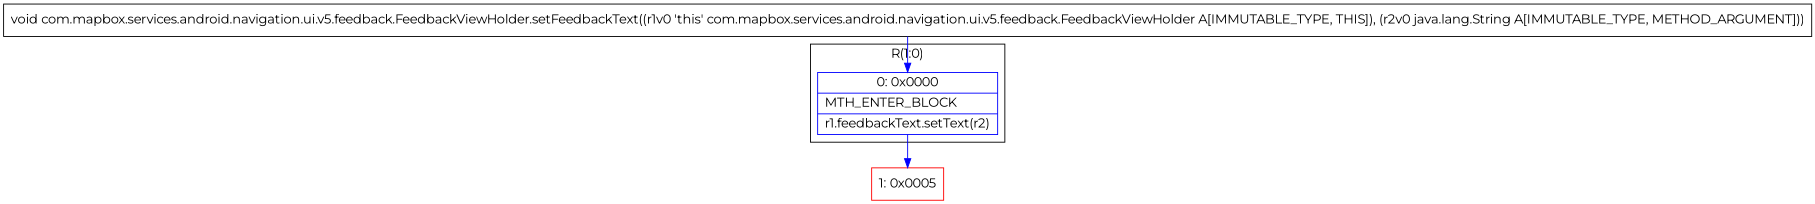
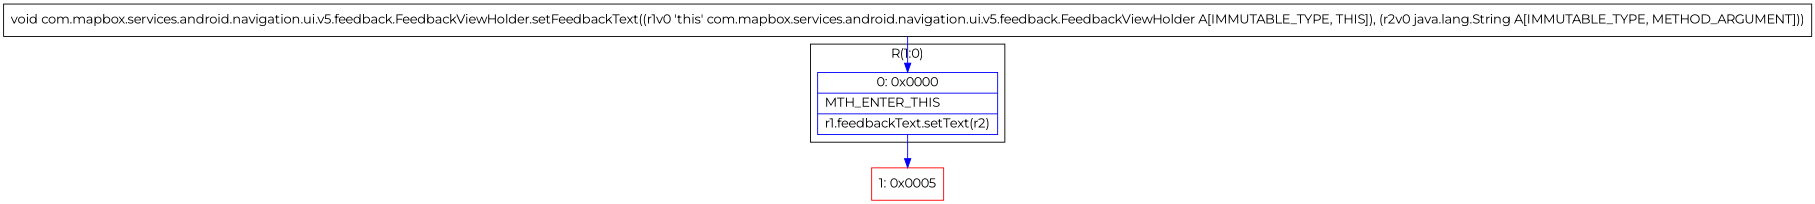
(891, 103) -> (882, 103)
